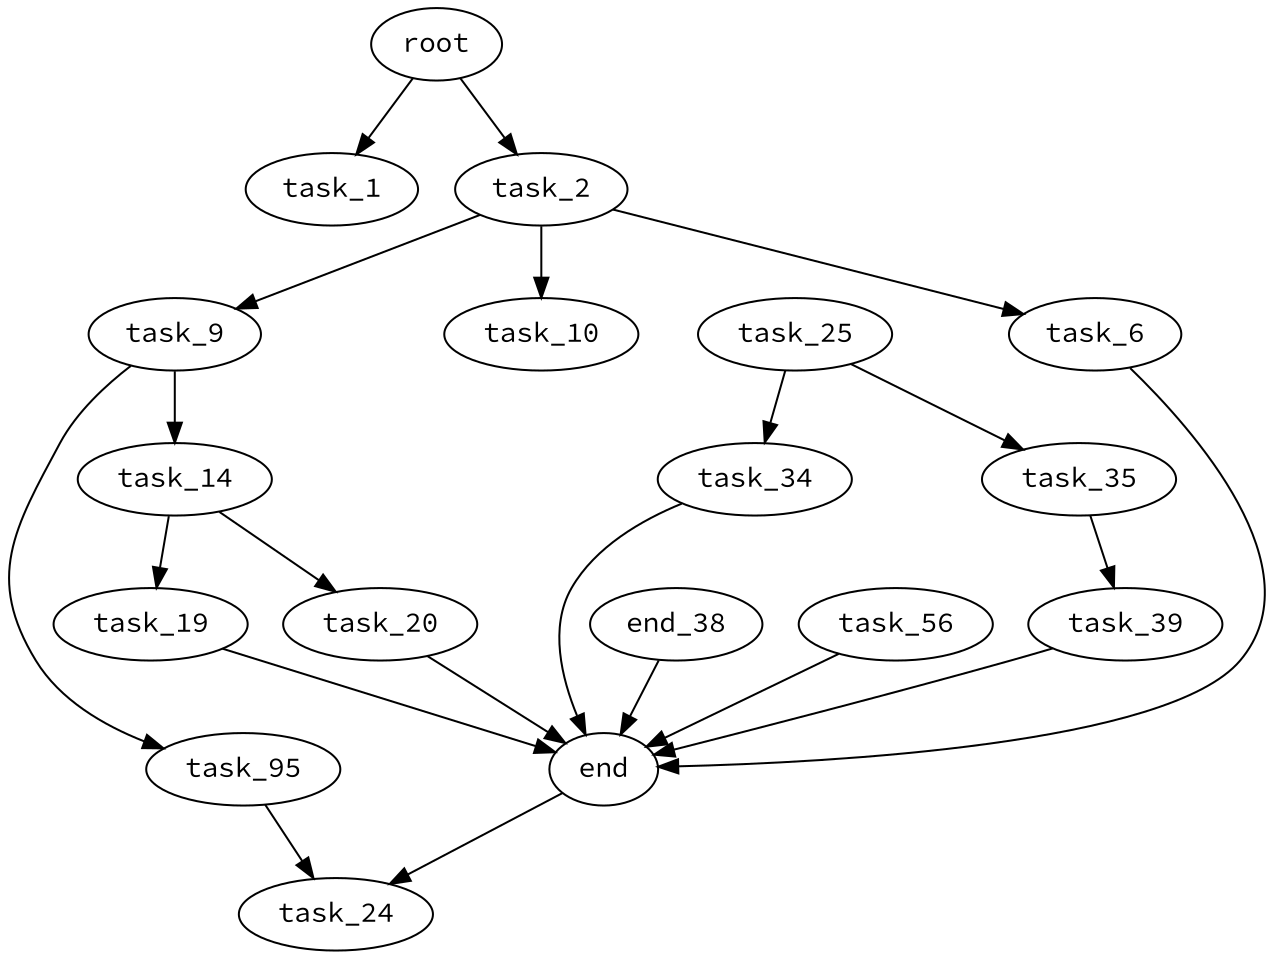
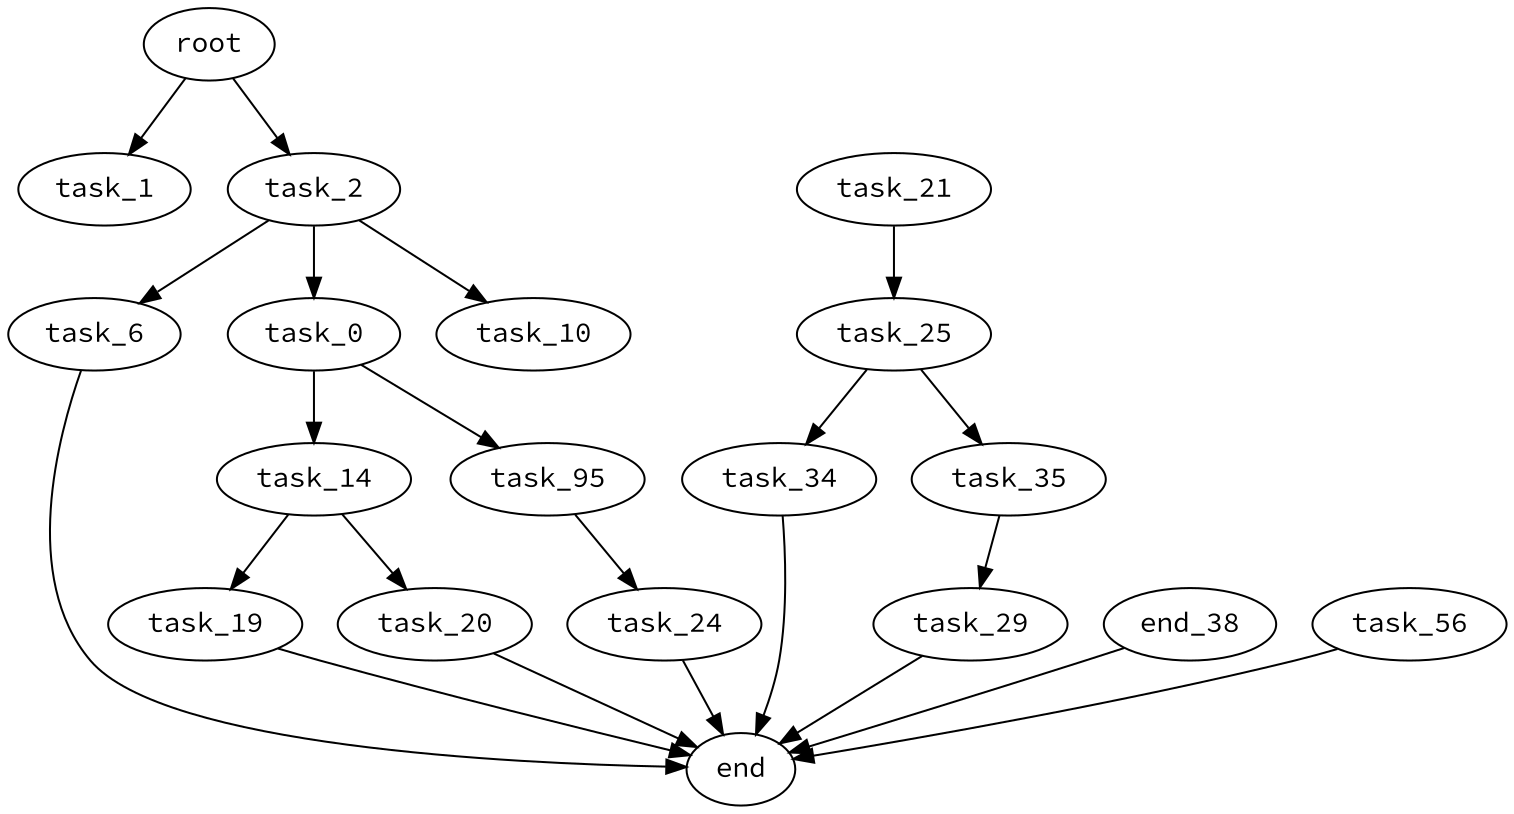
none -> (894, 189)
(175, 334) -> (314, 334)
(1125, 624) -> (970, 624)
(485, 834) -> (698, 689)
